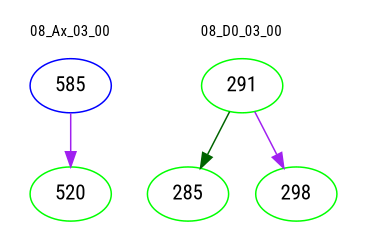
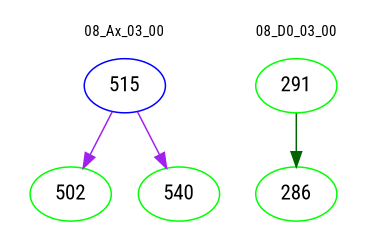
(71, 86) -> (125, 86)
none -> (71, 194)
(71, 194) -> (179, 194)
(188, 194) -> (296, 194)
(296, 194) -> none
